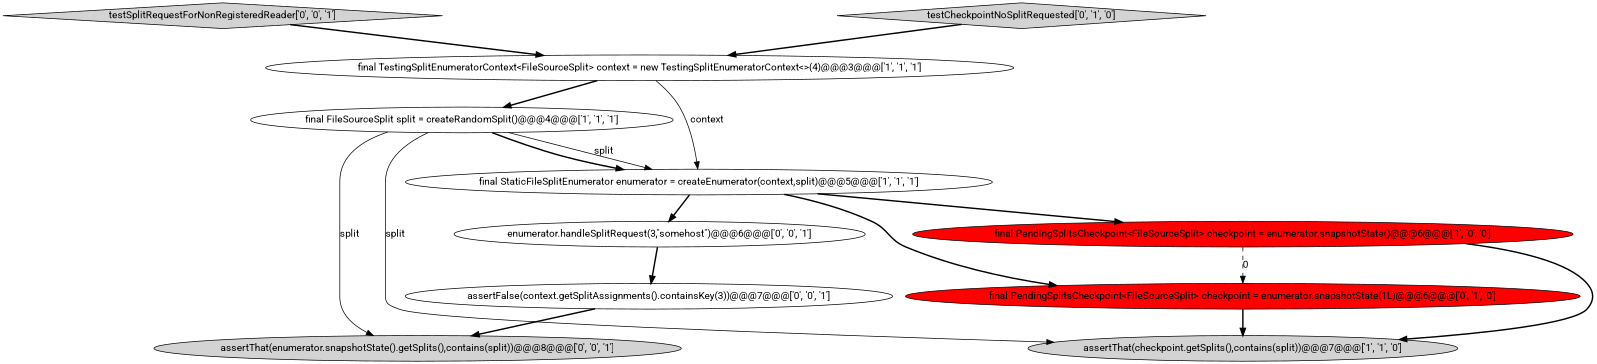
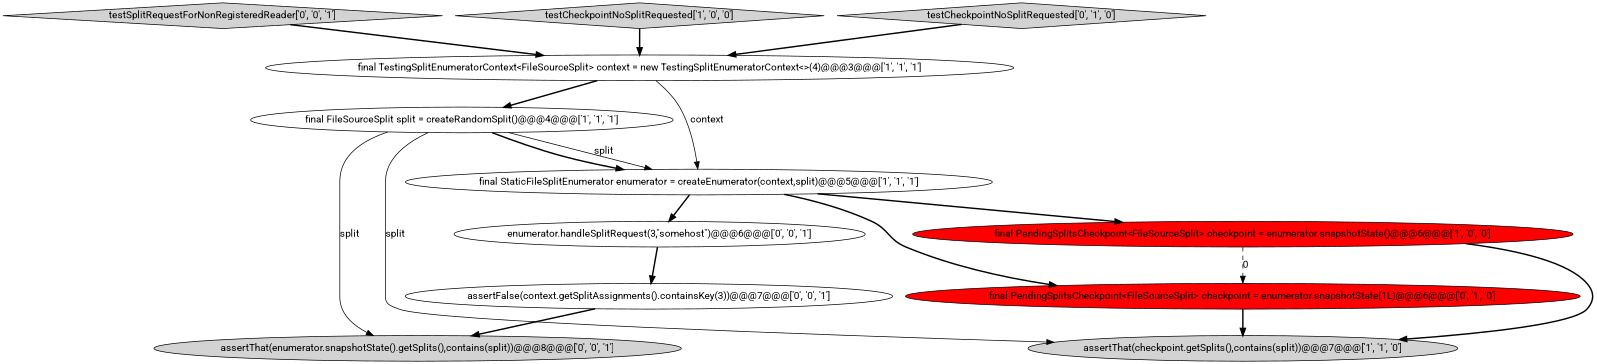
none -> (640, 16)
